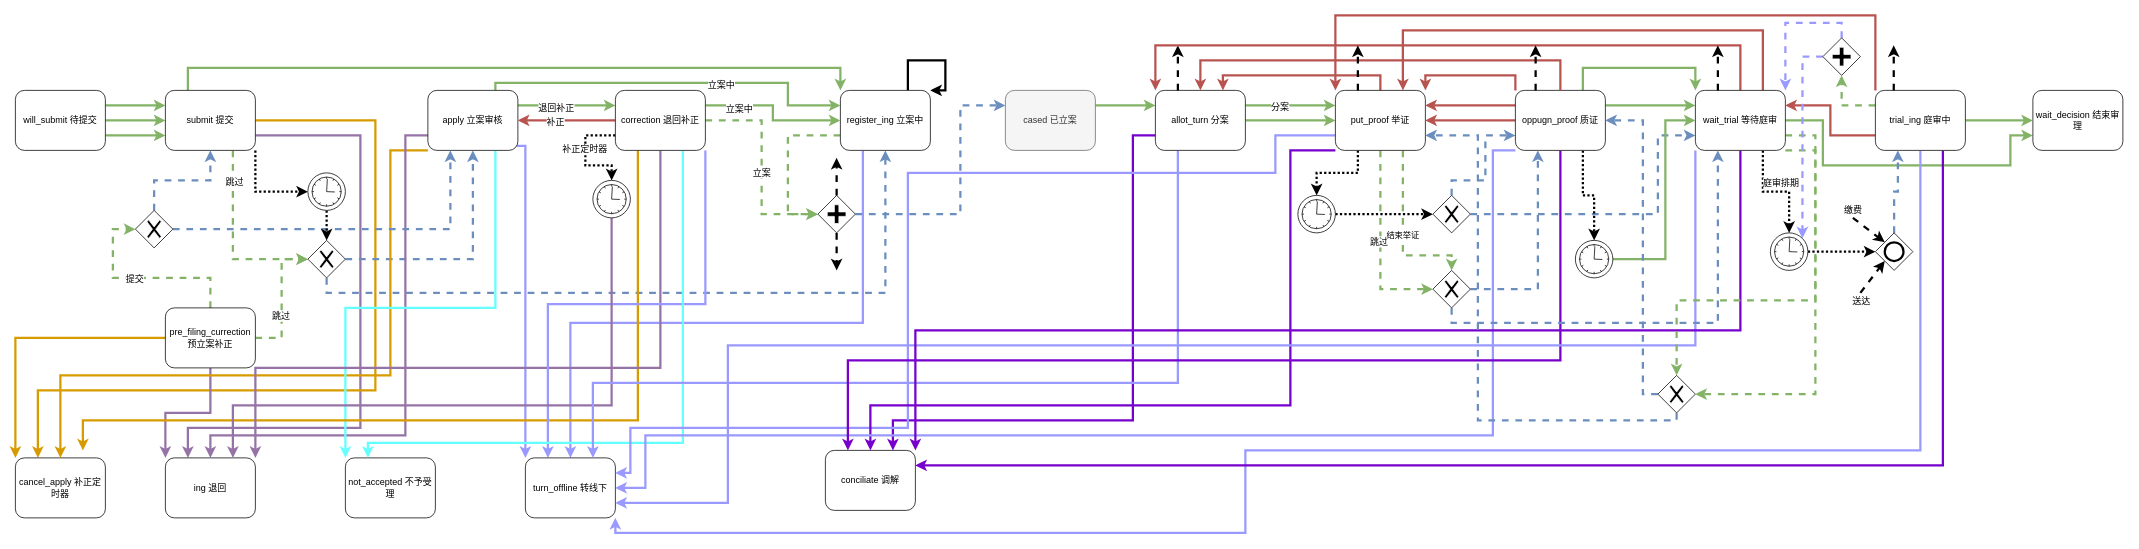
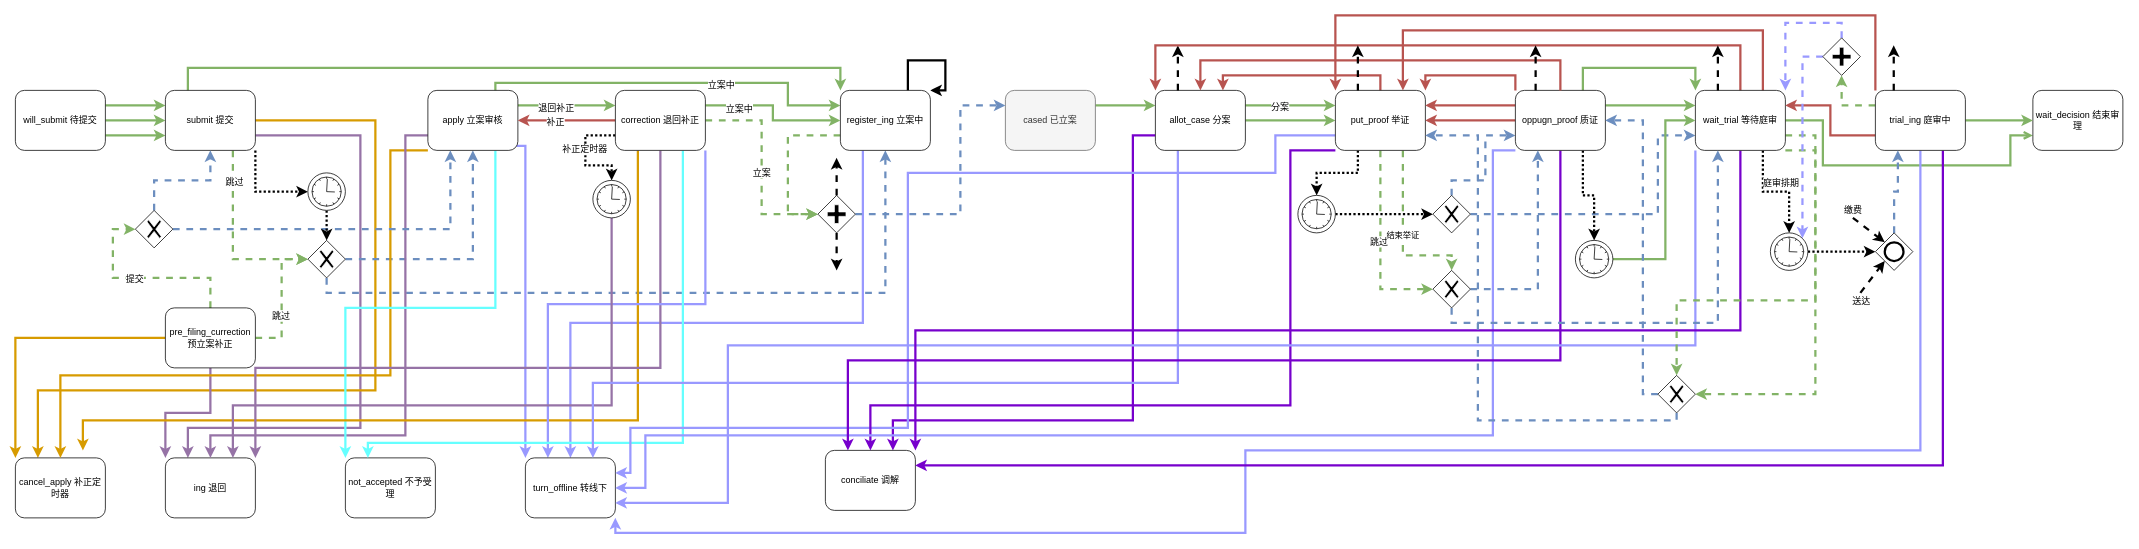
(1200, 120) -> (1200, 120)
(2023, 135) -> (2023, 135)
